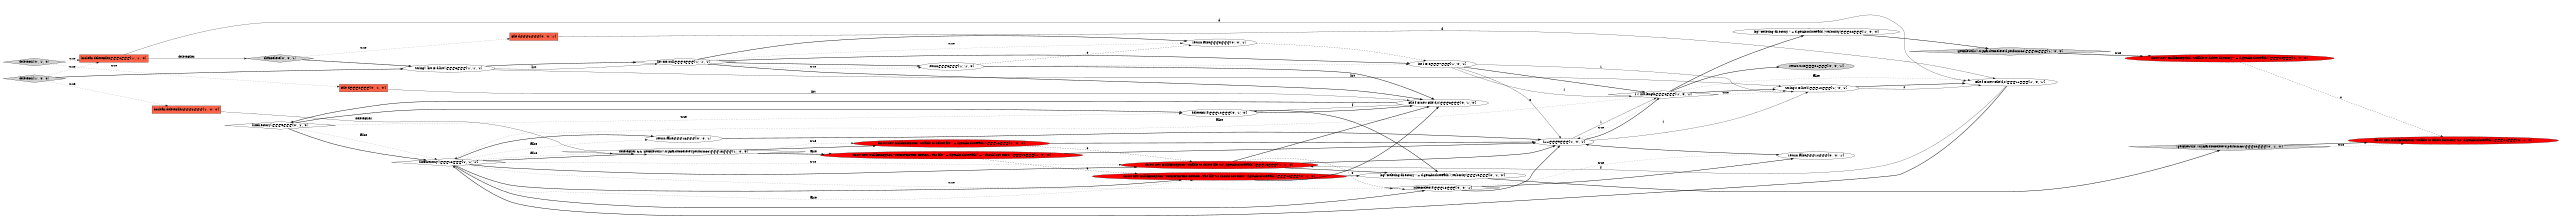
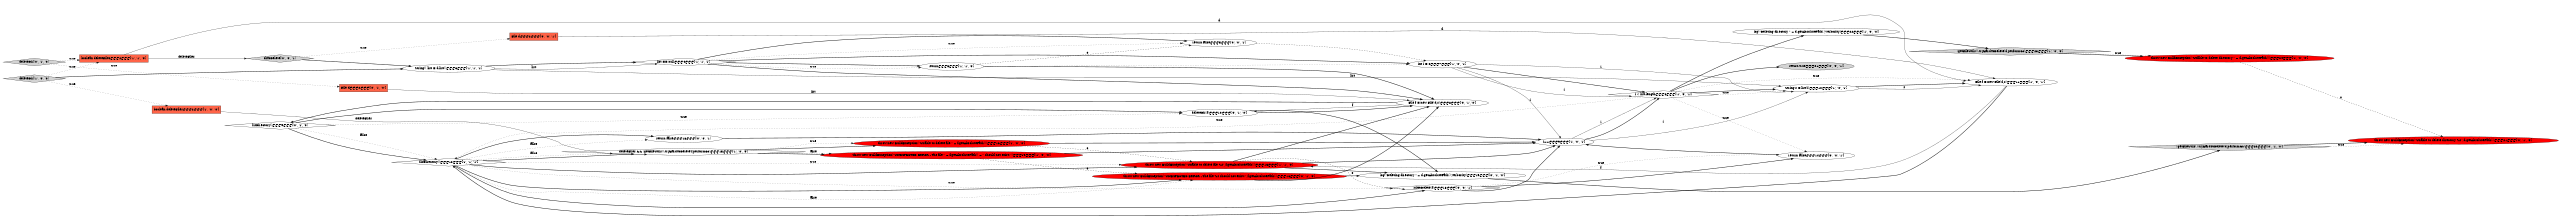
(1816, 76) -> (1816, 76)
(1530, 100) -> (1530, 100)
(1219, 120) -> (1219, 120)
(1621, 121) -> (1738, 124)
